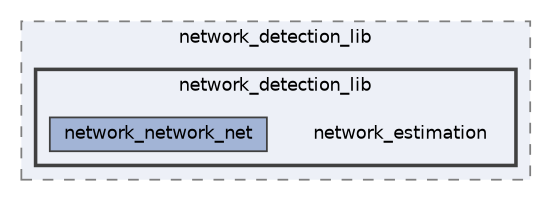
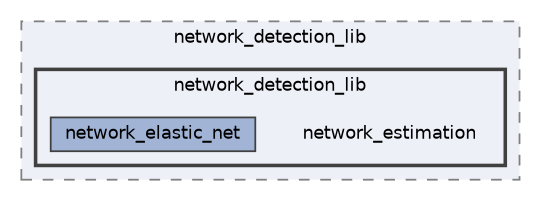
(158, 134) -> (153, 134)
